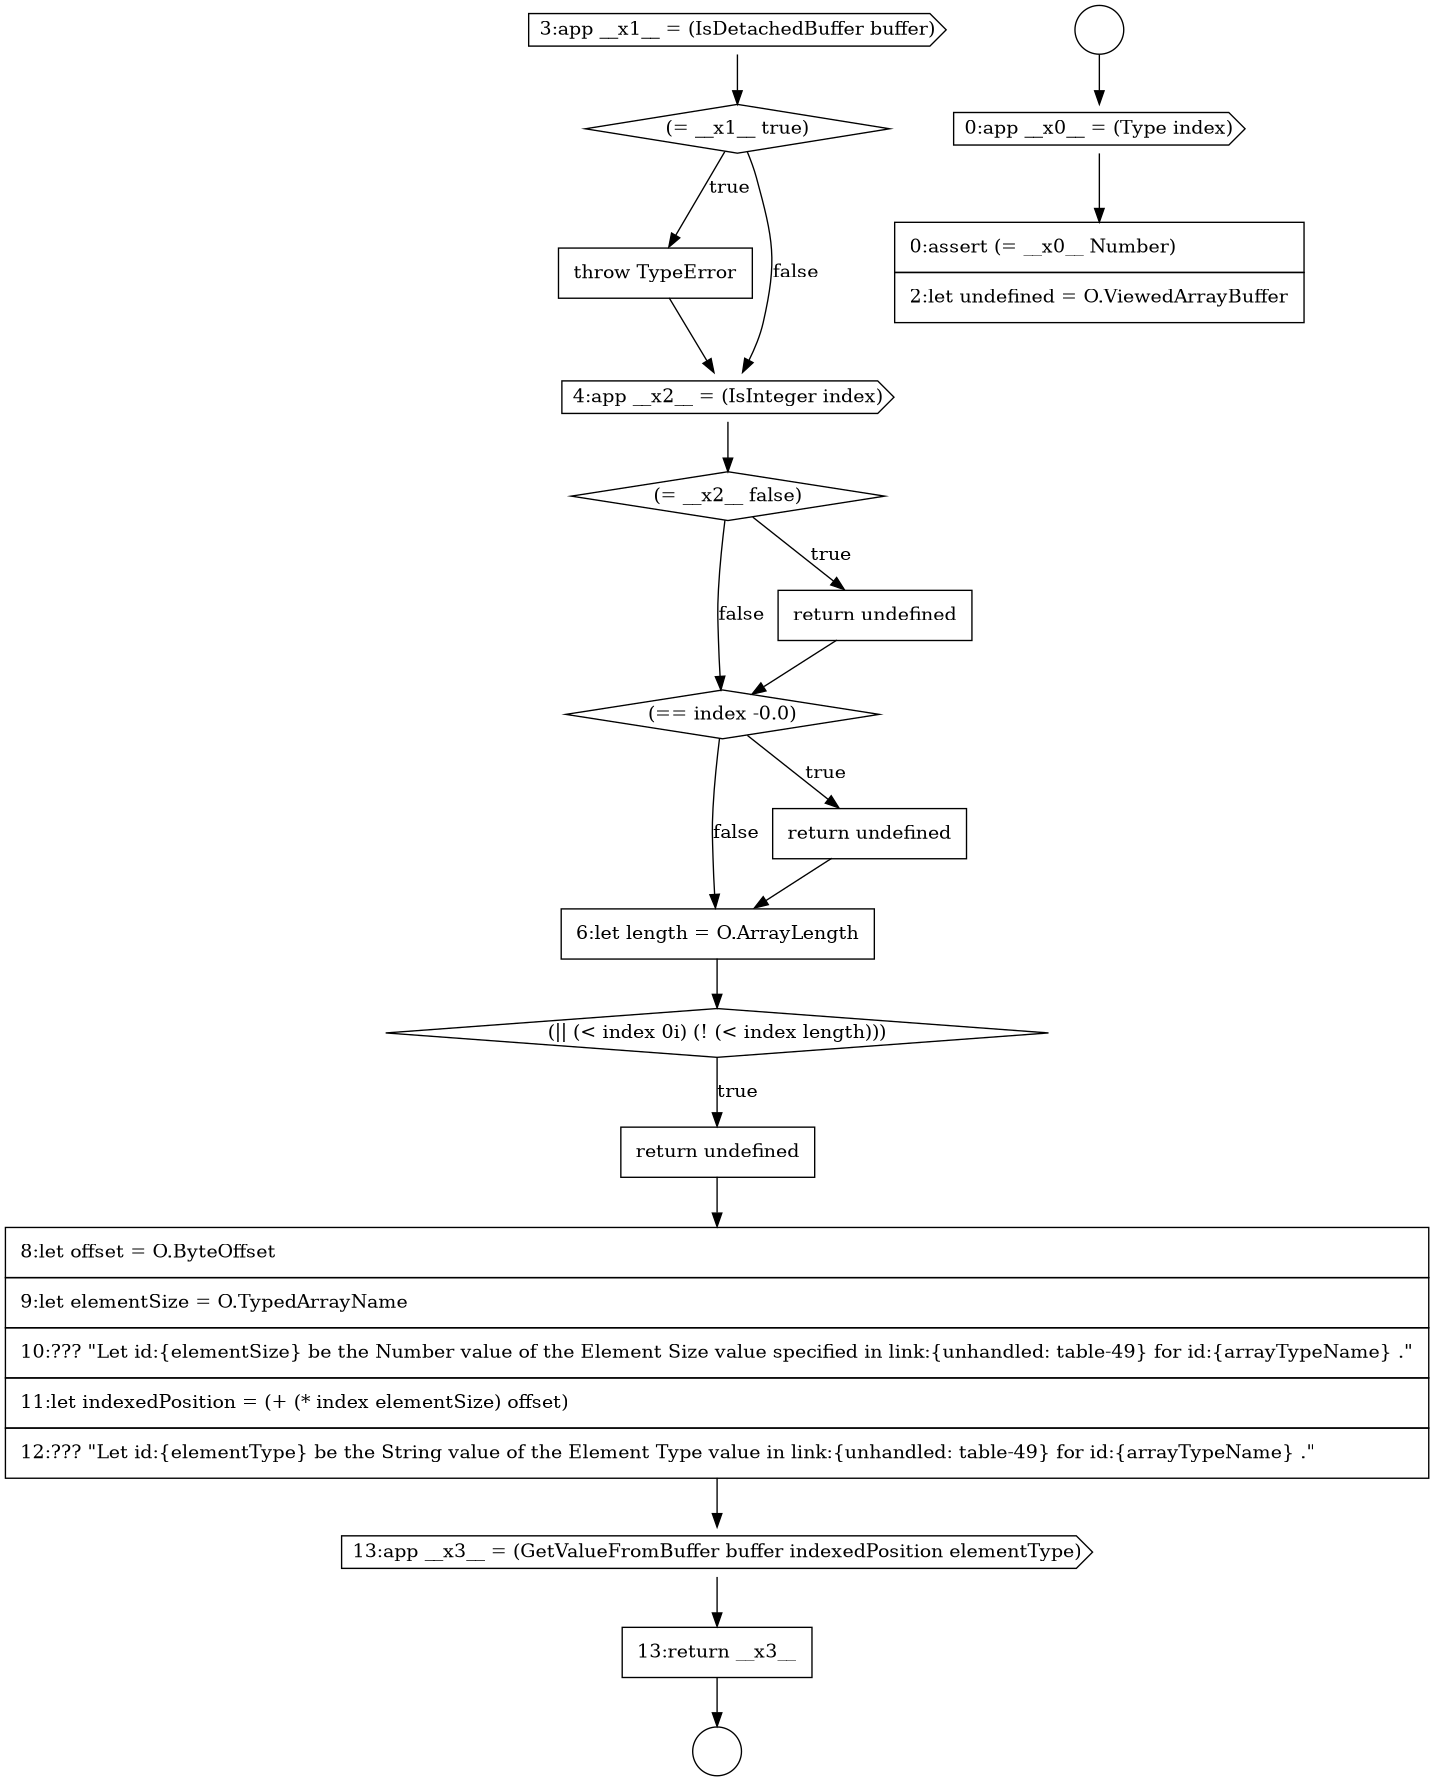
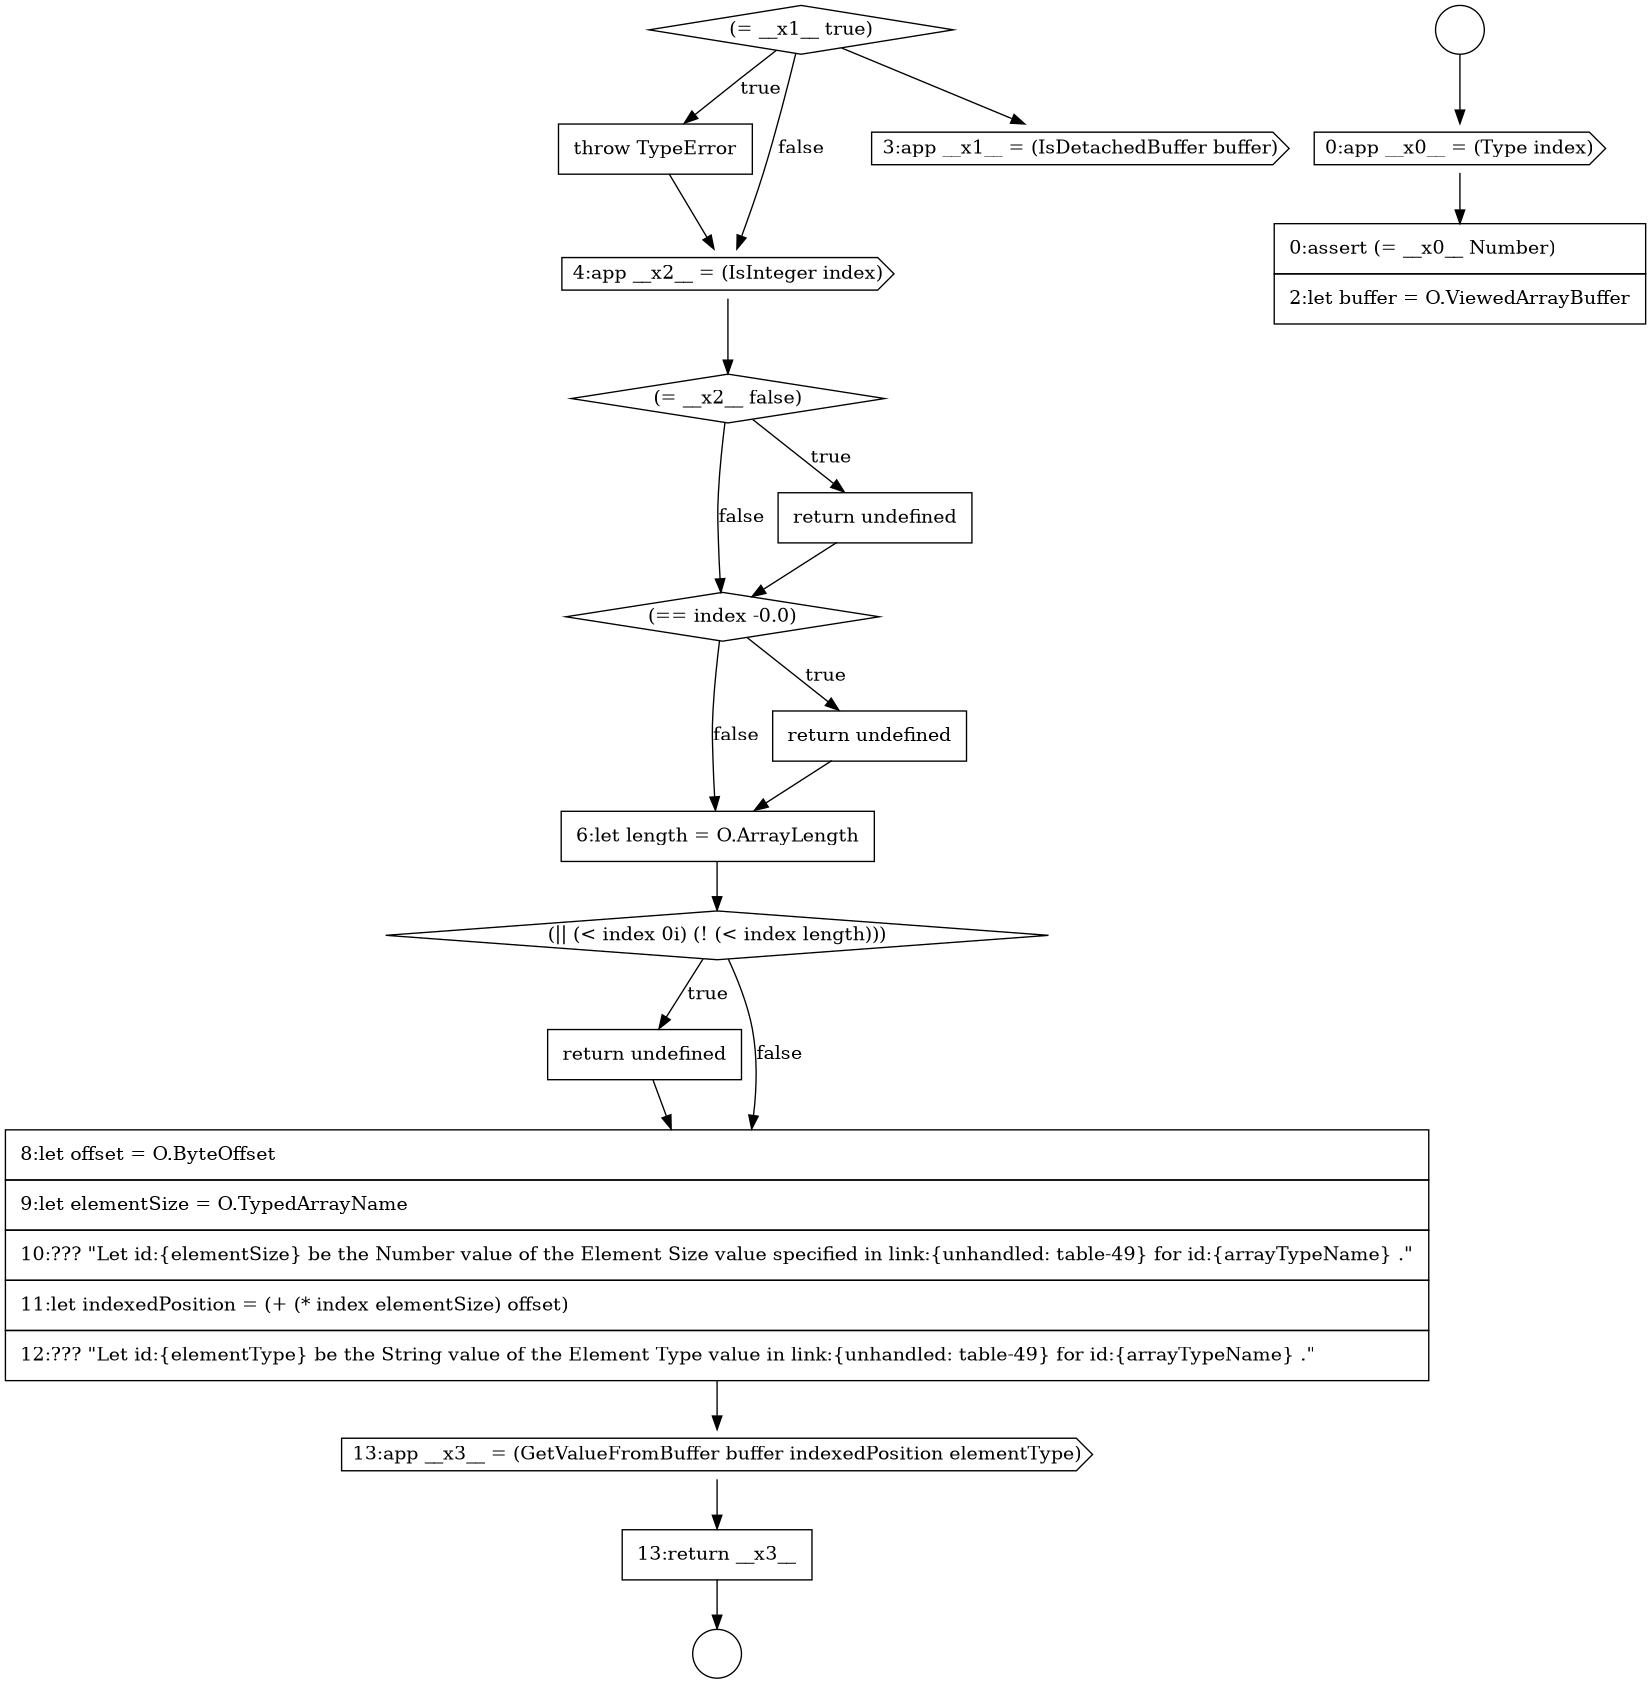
(737, 73) -> (927, 83)
(1099, 297) -> (1460, 298)
none -> (753, 1035)
